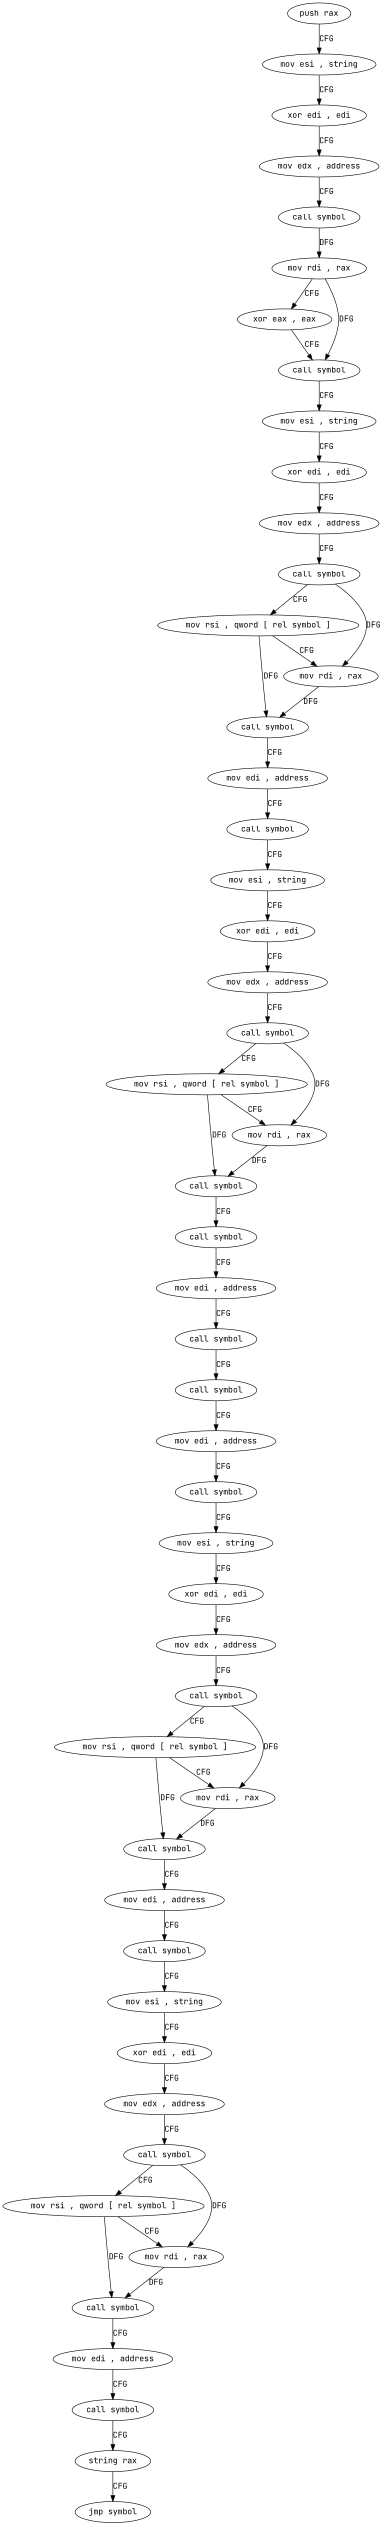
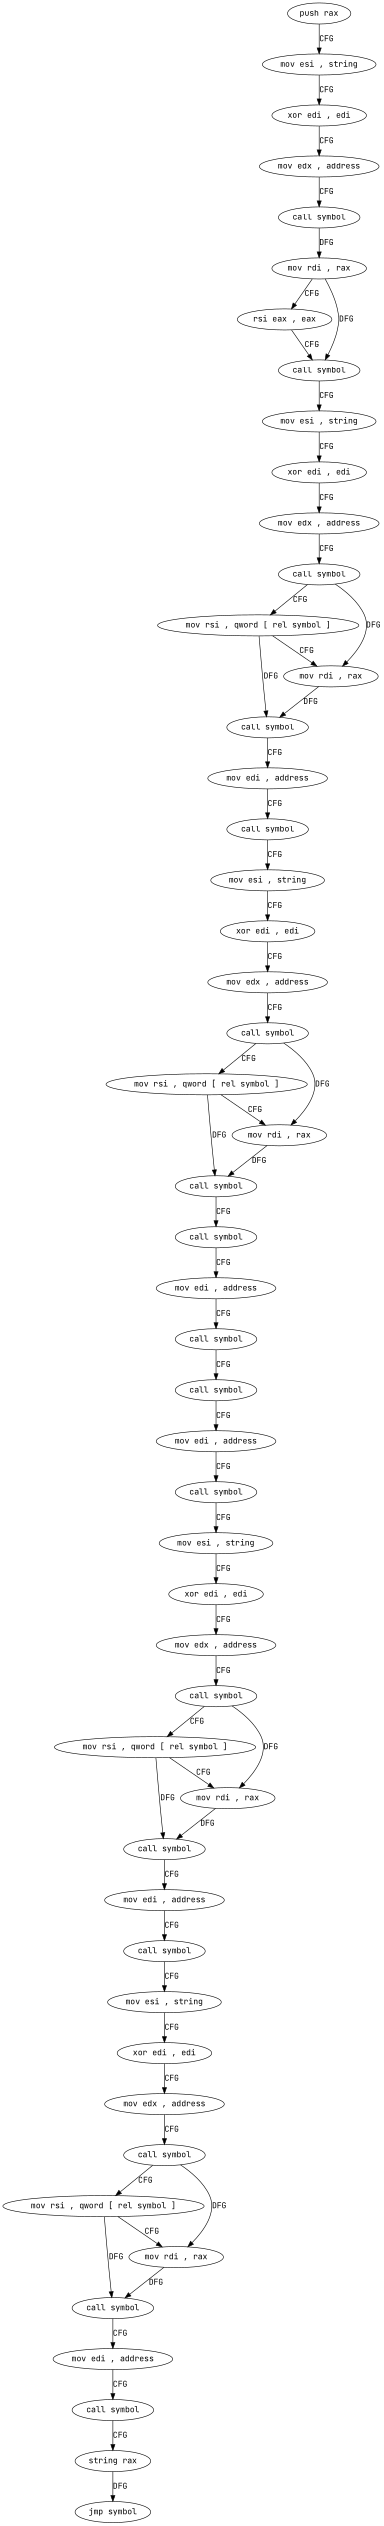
(285, 319) -> (285, 319)
(120, 2487) -> (120, 2487)
